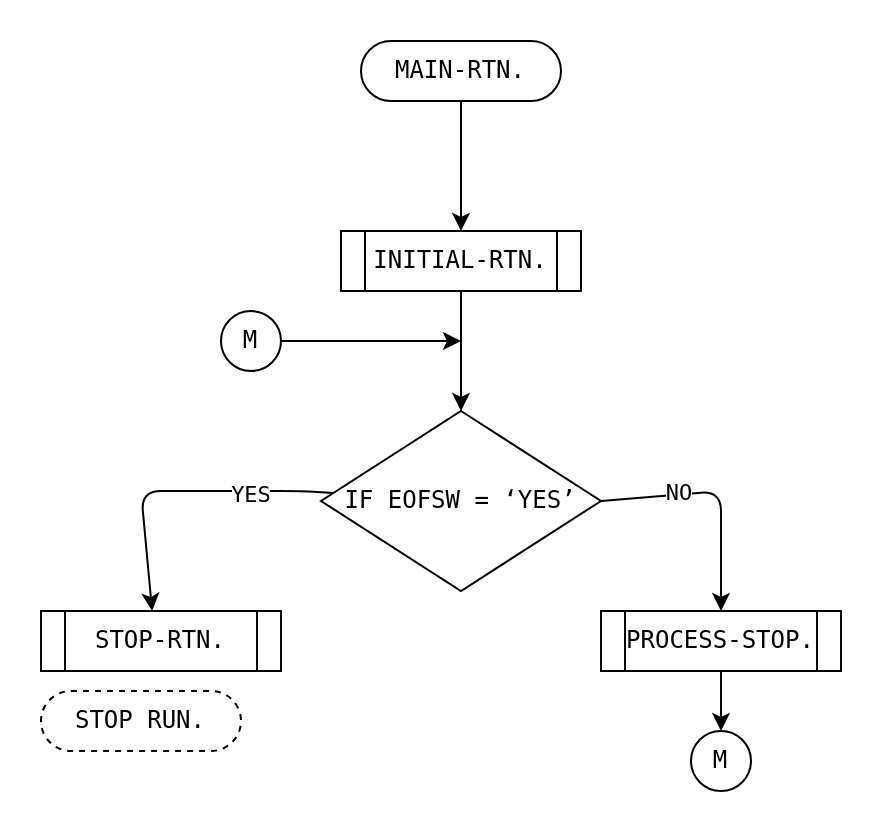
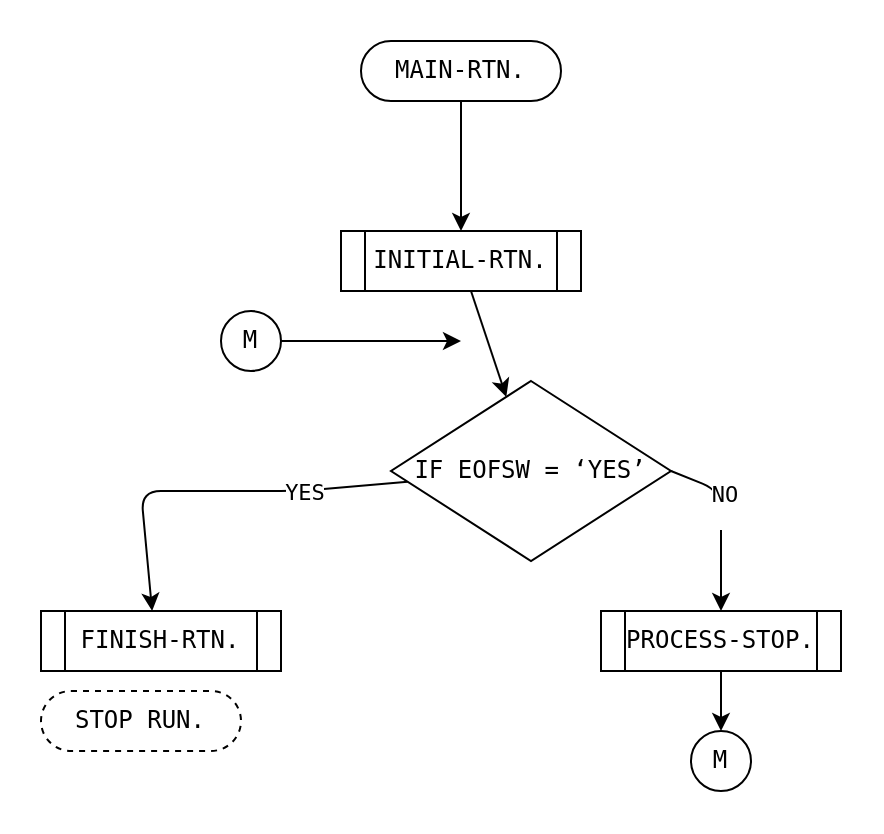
(461, 501) -> (531, 471)
(161, 641) -> (161, 641)
